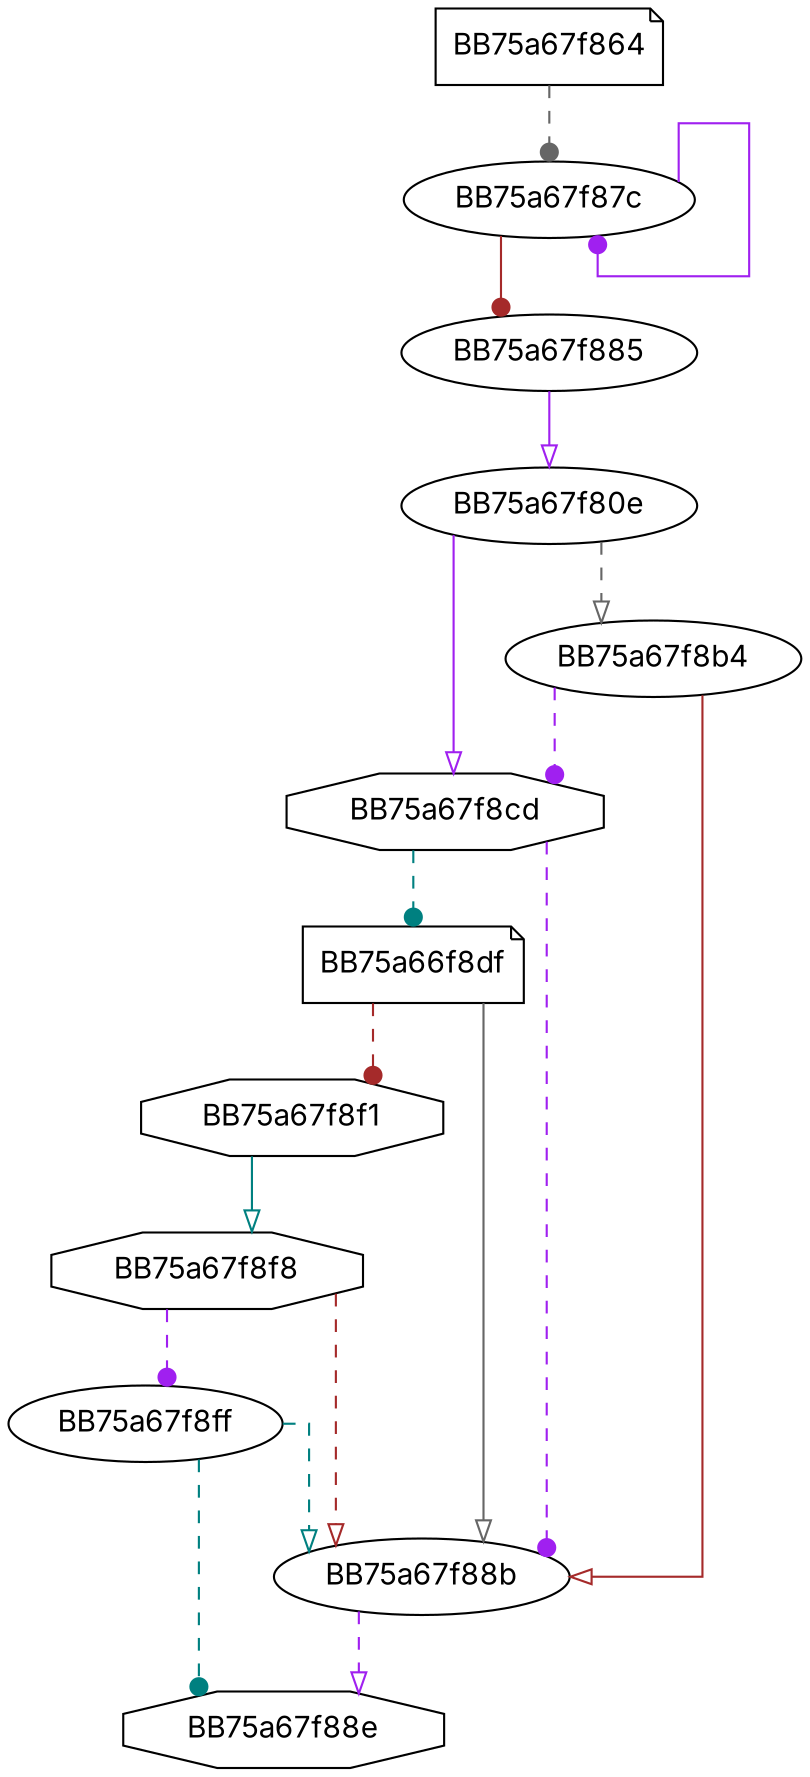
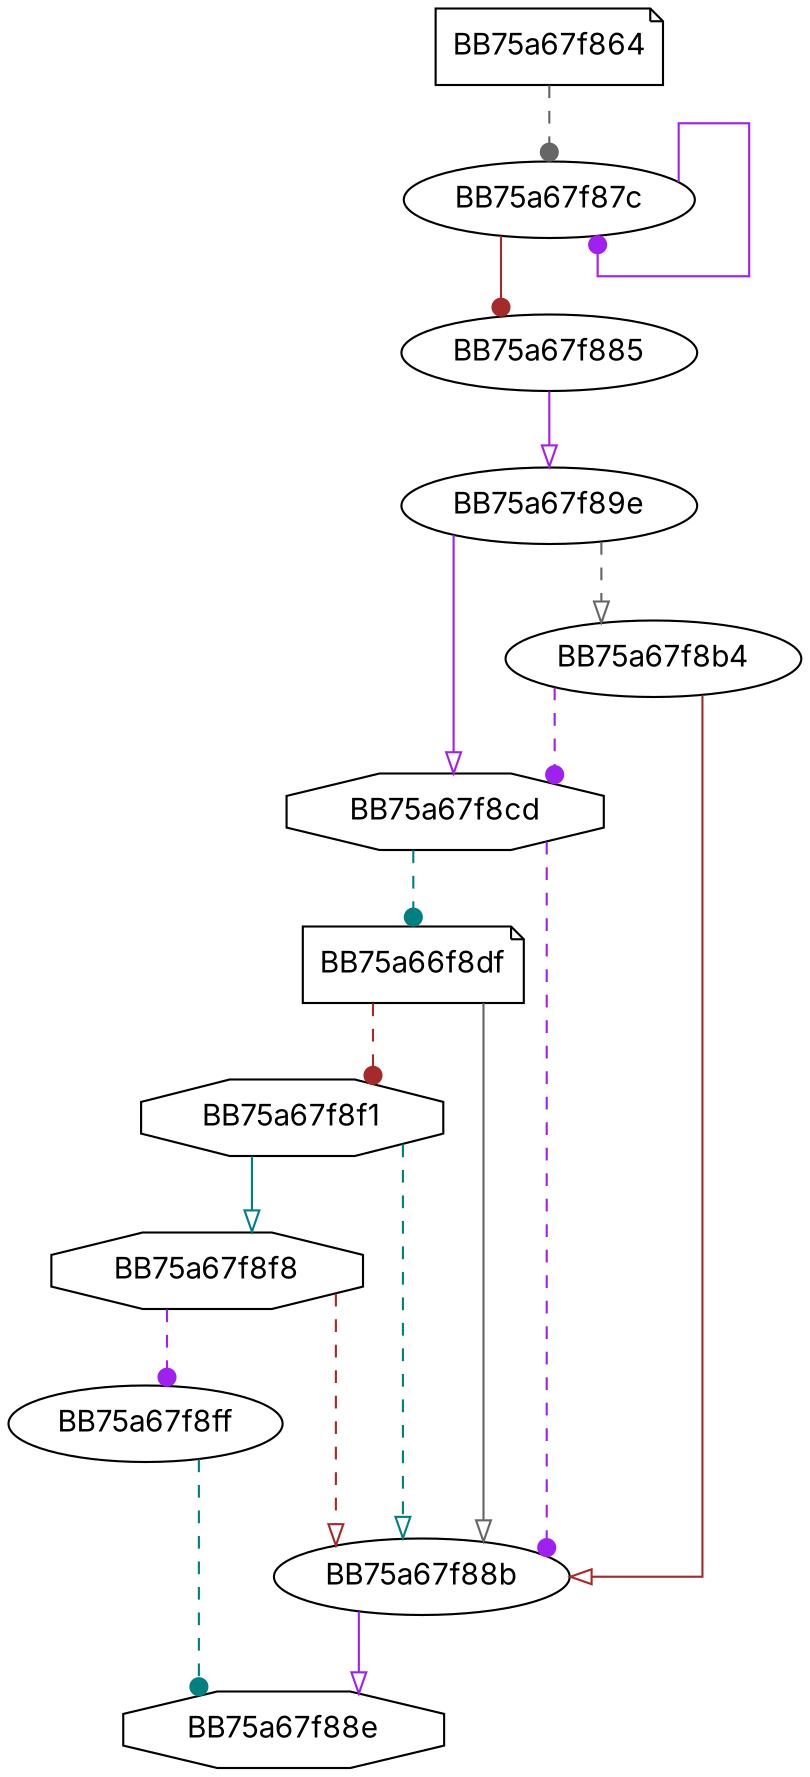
(549, 506) -> (549, 506)
(309, 1464) -> (403, 1331)
(359, 1642) -> (359, 1642)
